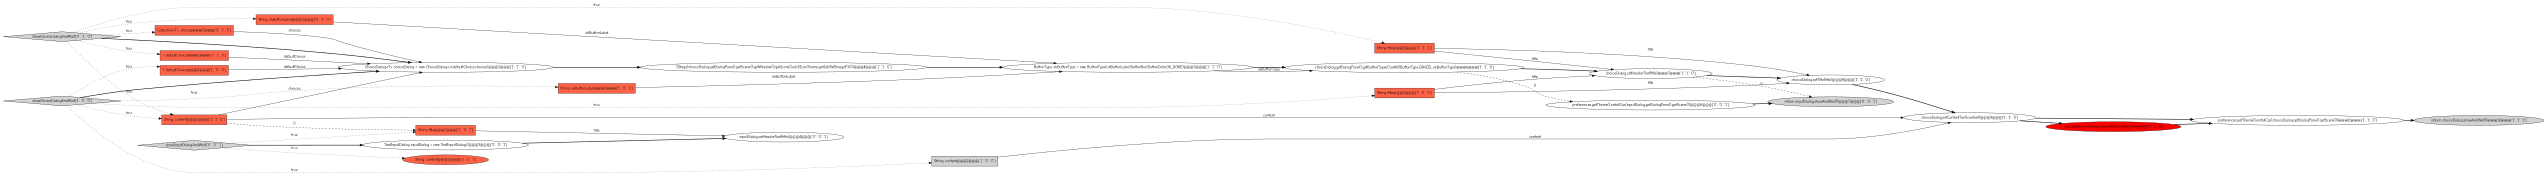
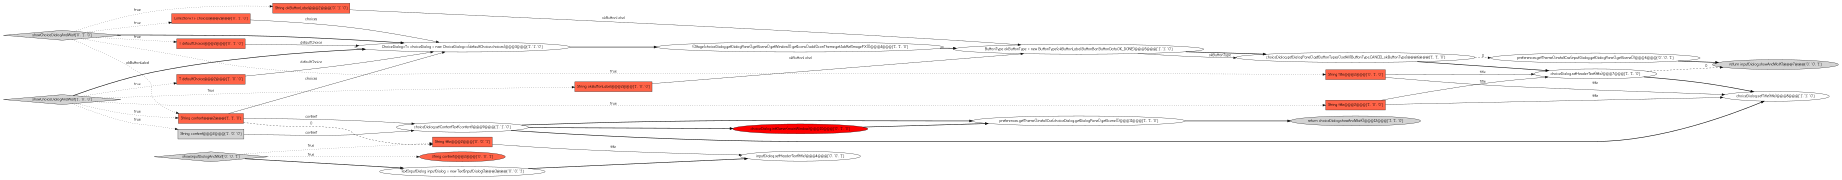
(129, 92) -> (138, 63)
(1903, 97) -> (1139, 141)
